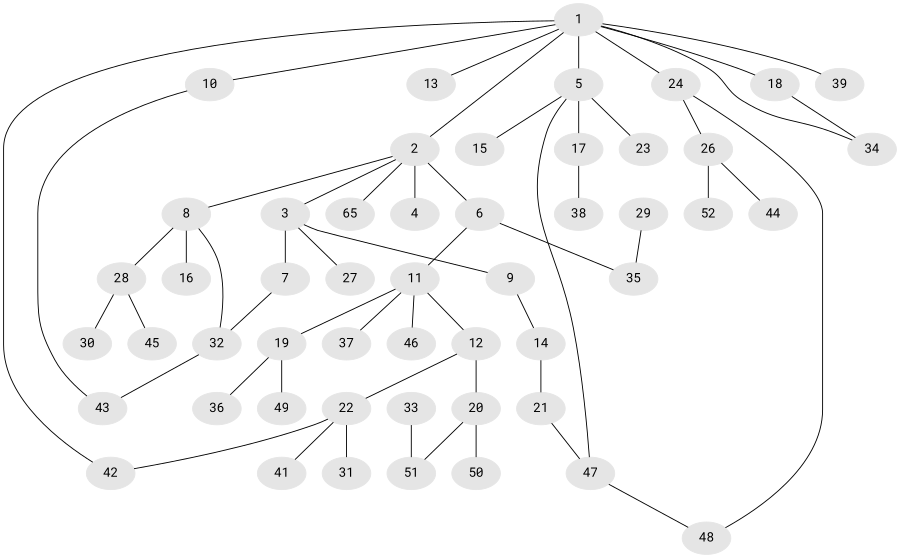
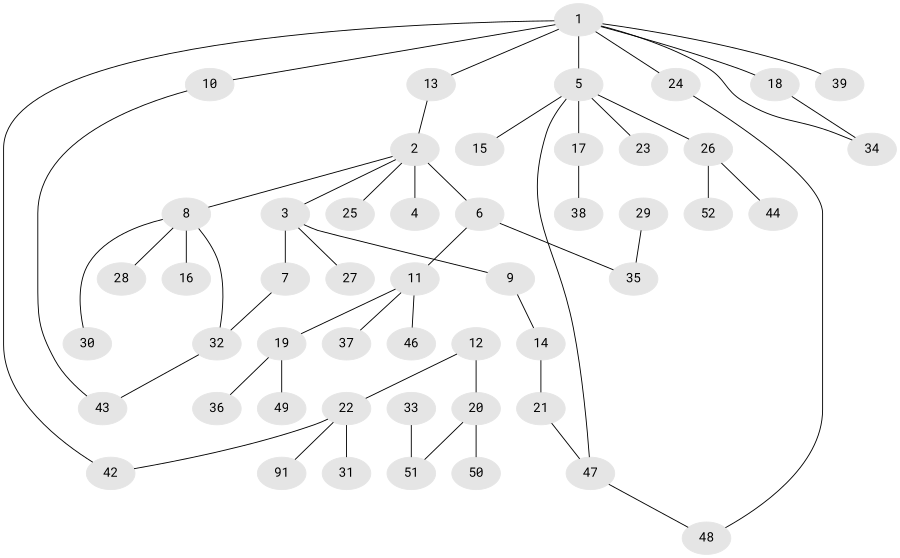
(497, 85) -> (423, 117)
(692, 117) -> (643, 117)
(350, 214) -> (350, 214)
(104, 311) -> (95, 255)
(446, 311) -> none
(152, 344) -> none
(282, 473) -> (282, 473)
